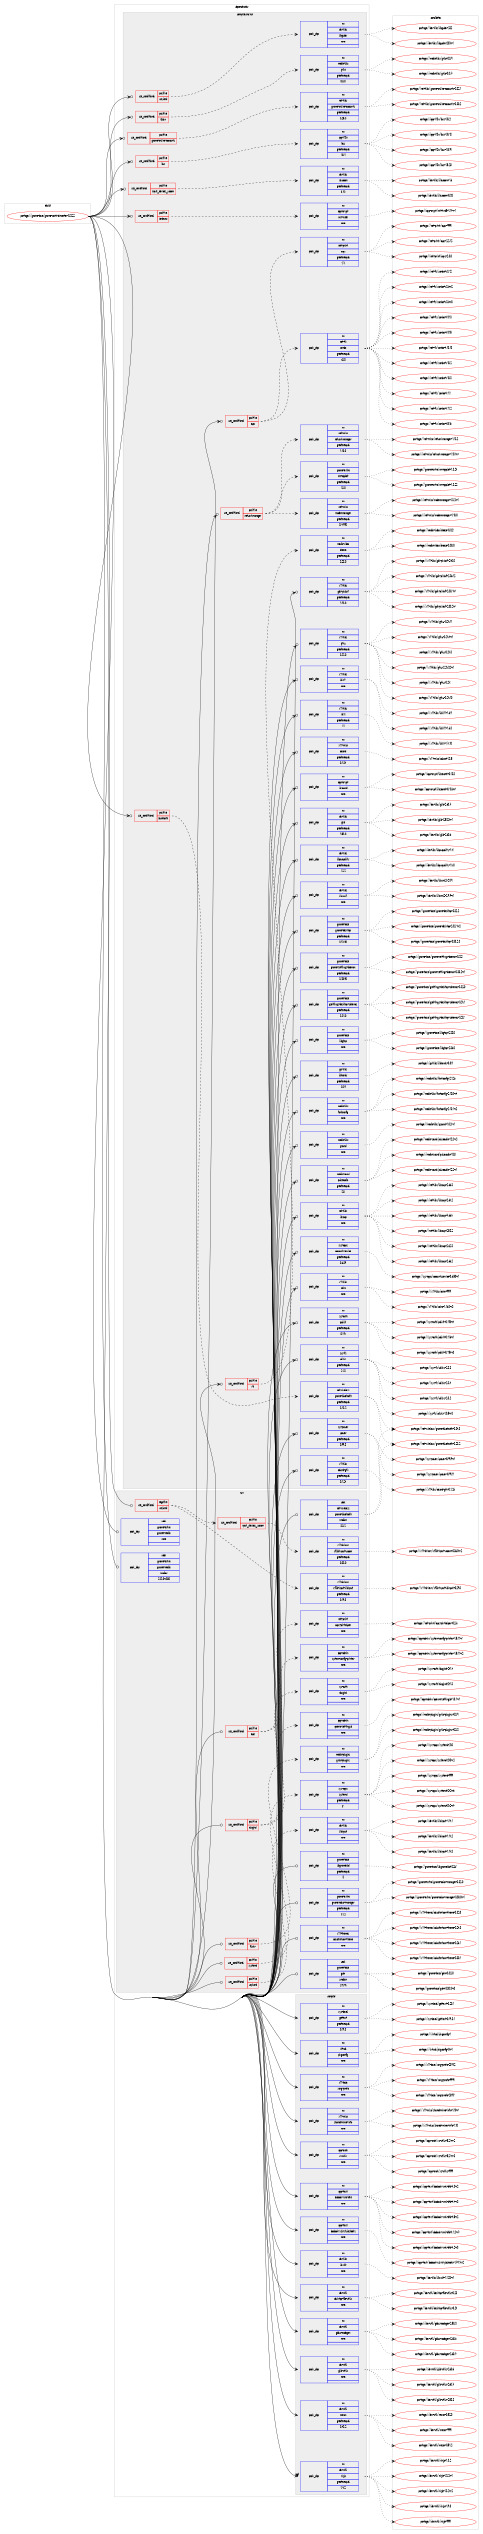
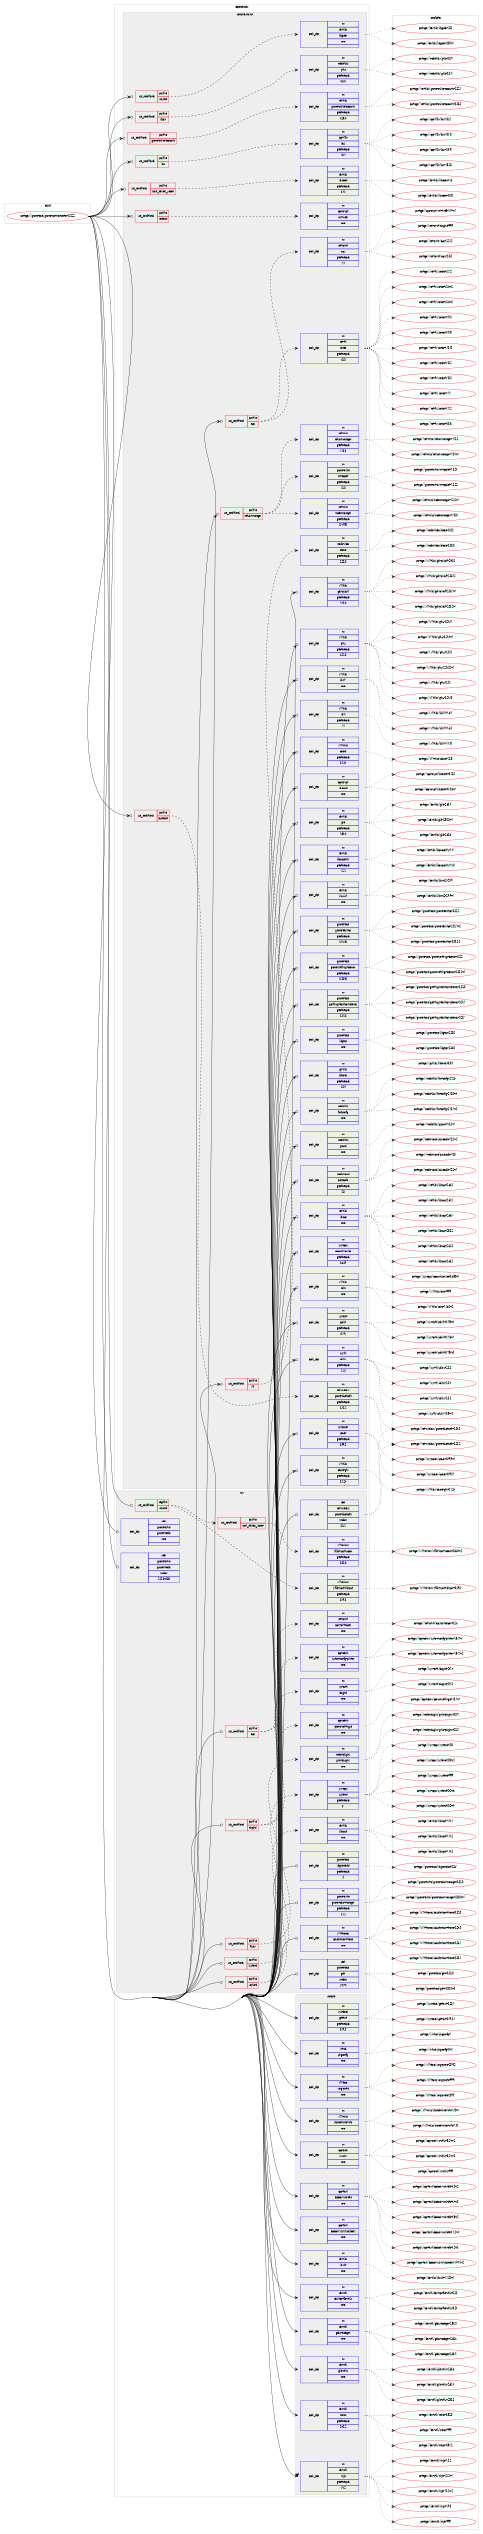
(436, 226) -> (436, 226)
(436, 1216) -> (436, 1216)
